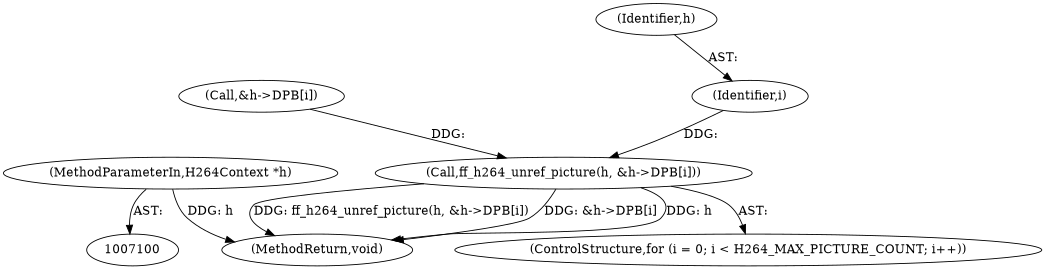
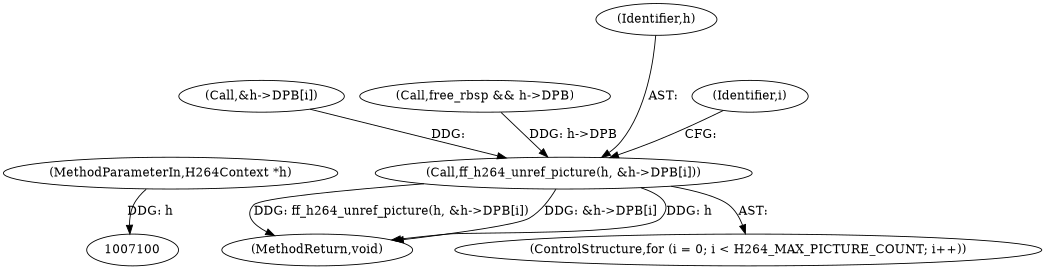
(700, 55) -> (643, 99)
none -> (485, 96)
(703, 135) -> (703, 135)
(150, 212) -> (150, 212)
(192, 222) -> none
